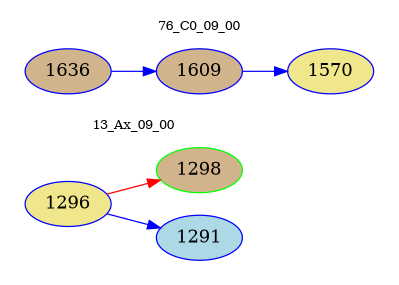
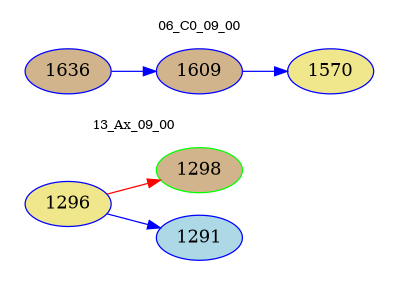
(199, 27) -> (199, 27)
